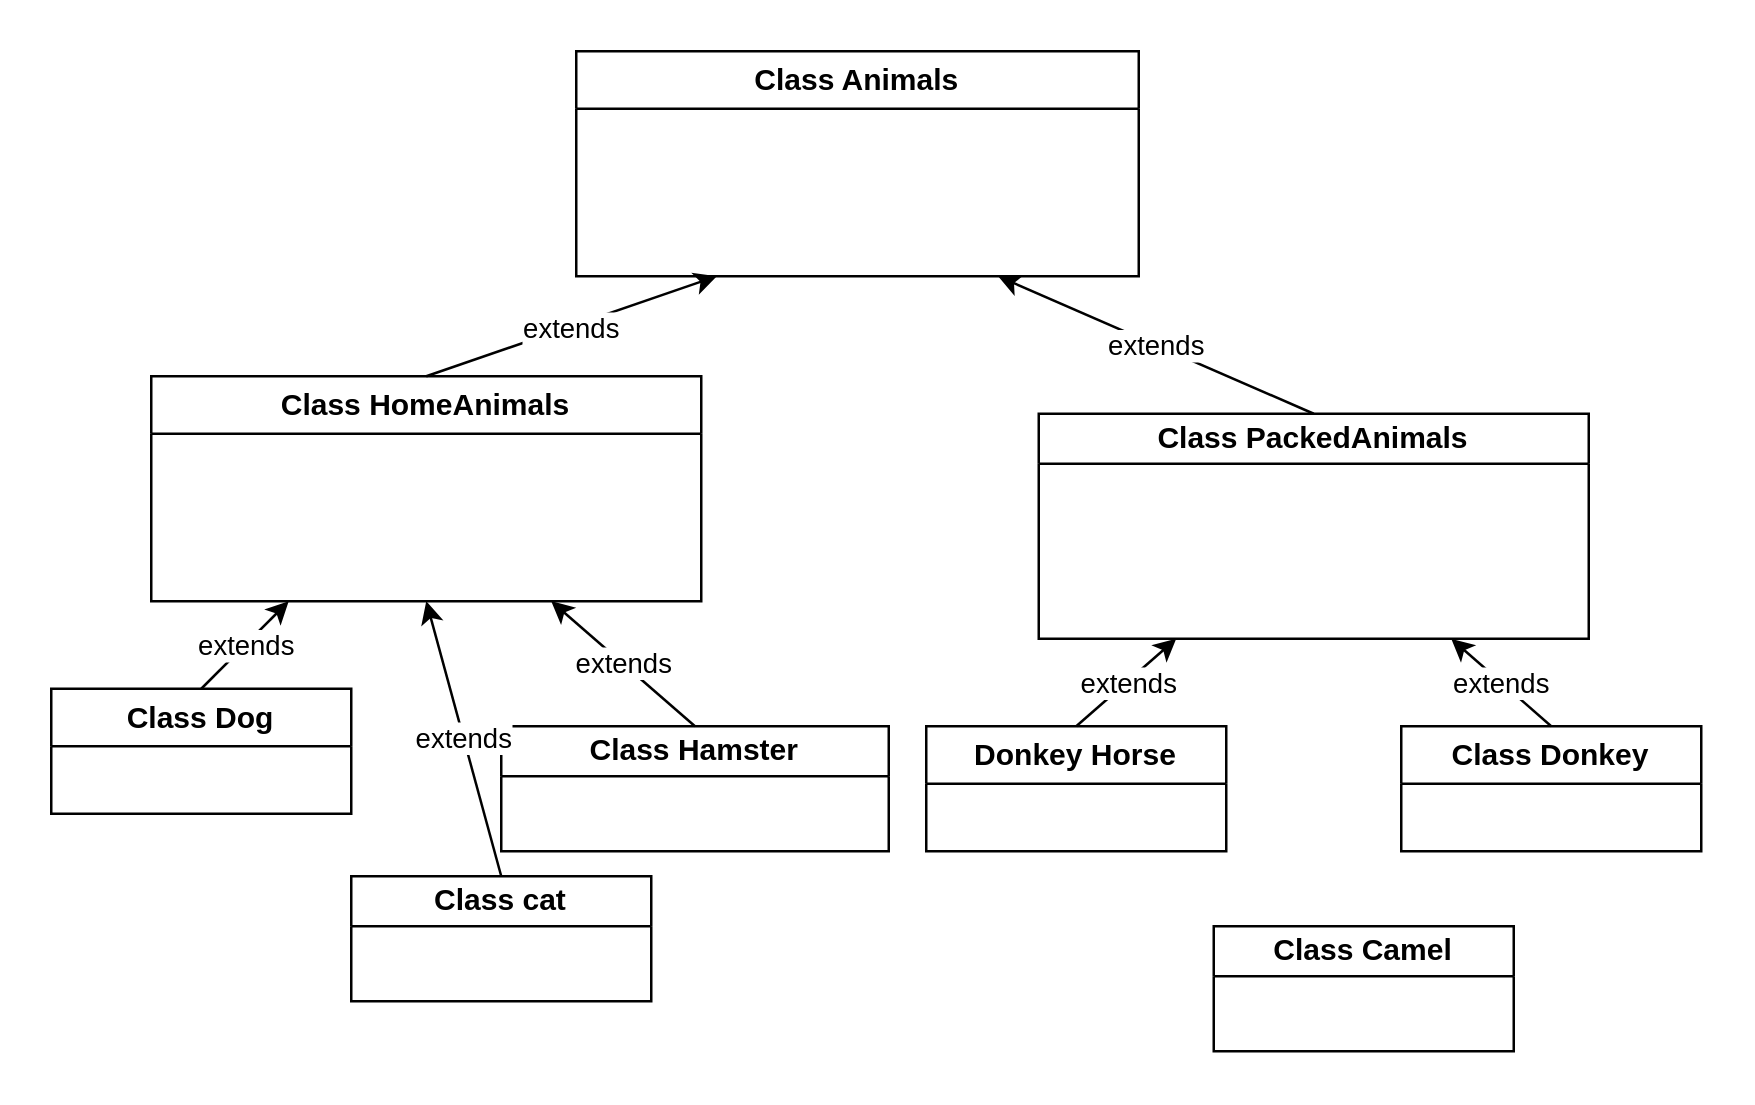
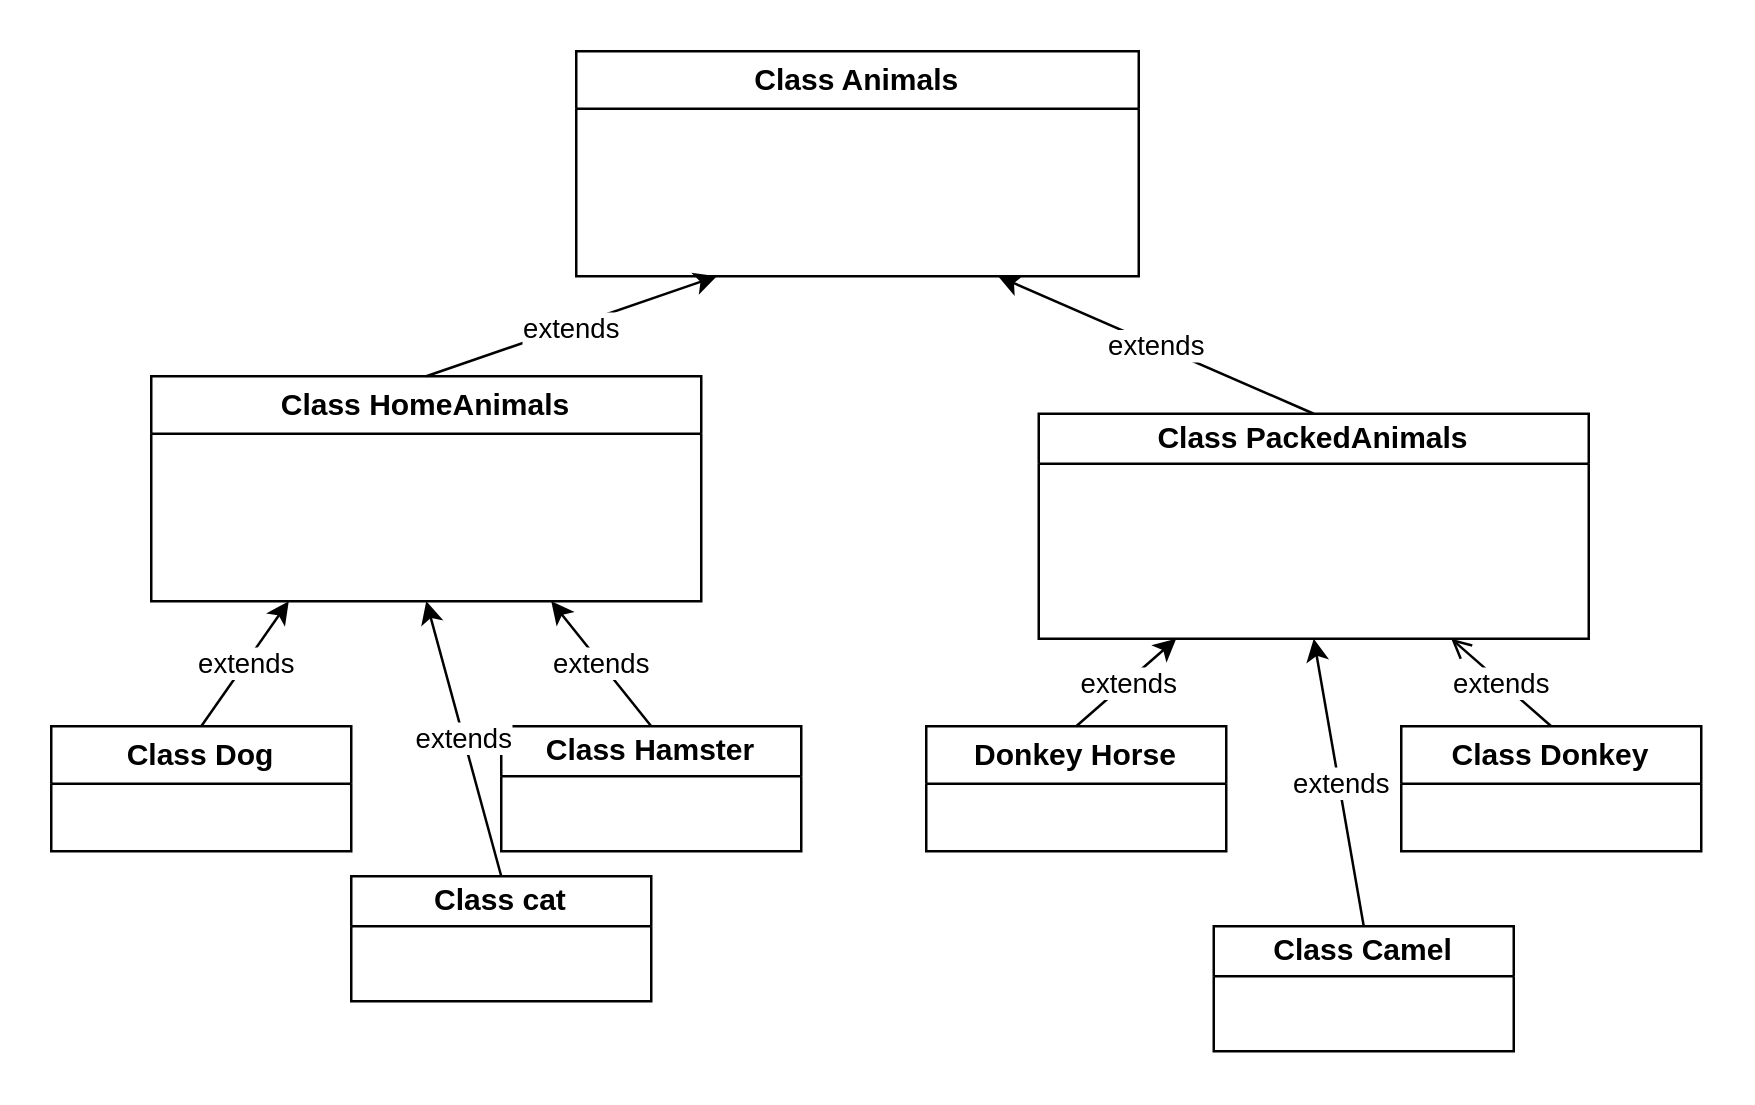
(1464, 650) -> (1461, 648)
(201, 751) -> (201, 789)
(695, 789) -> (651, 789)
none -> (1351, 851)
